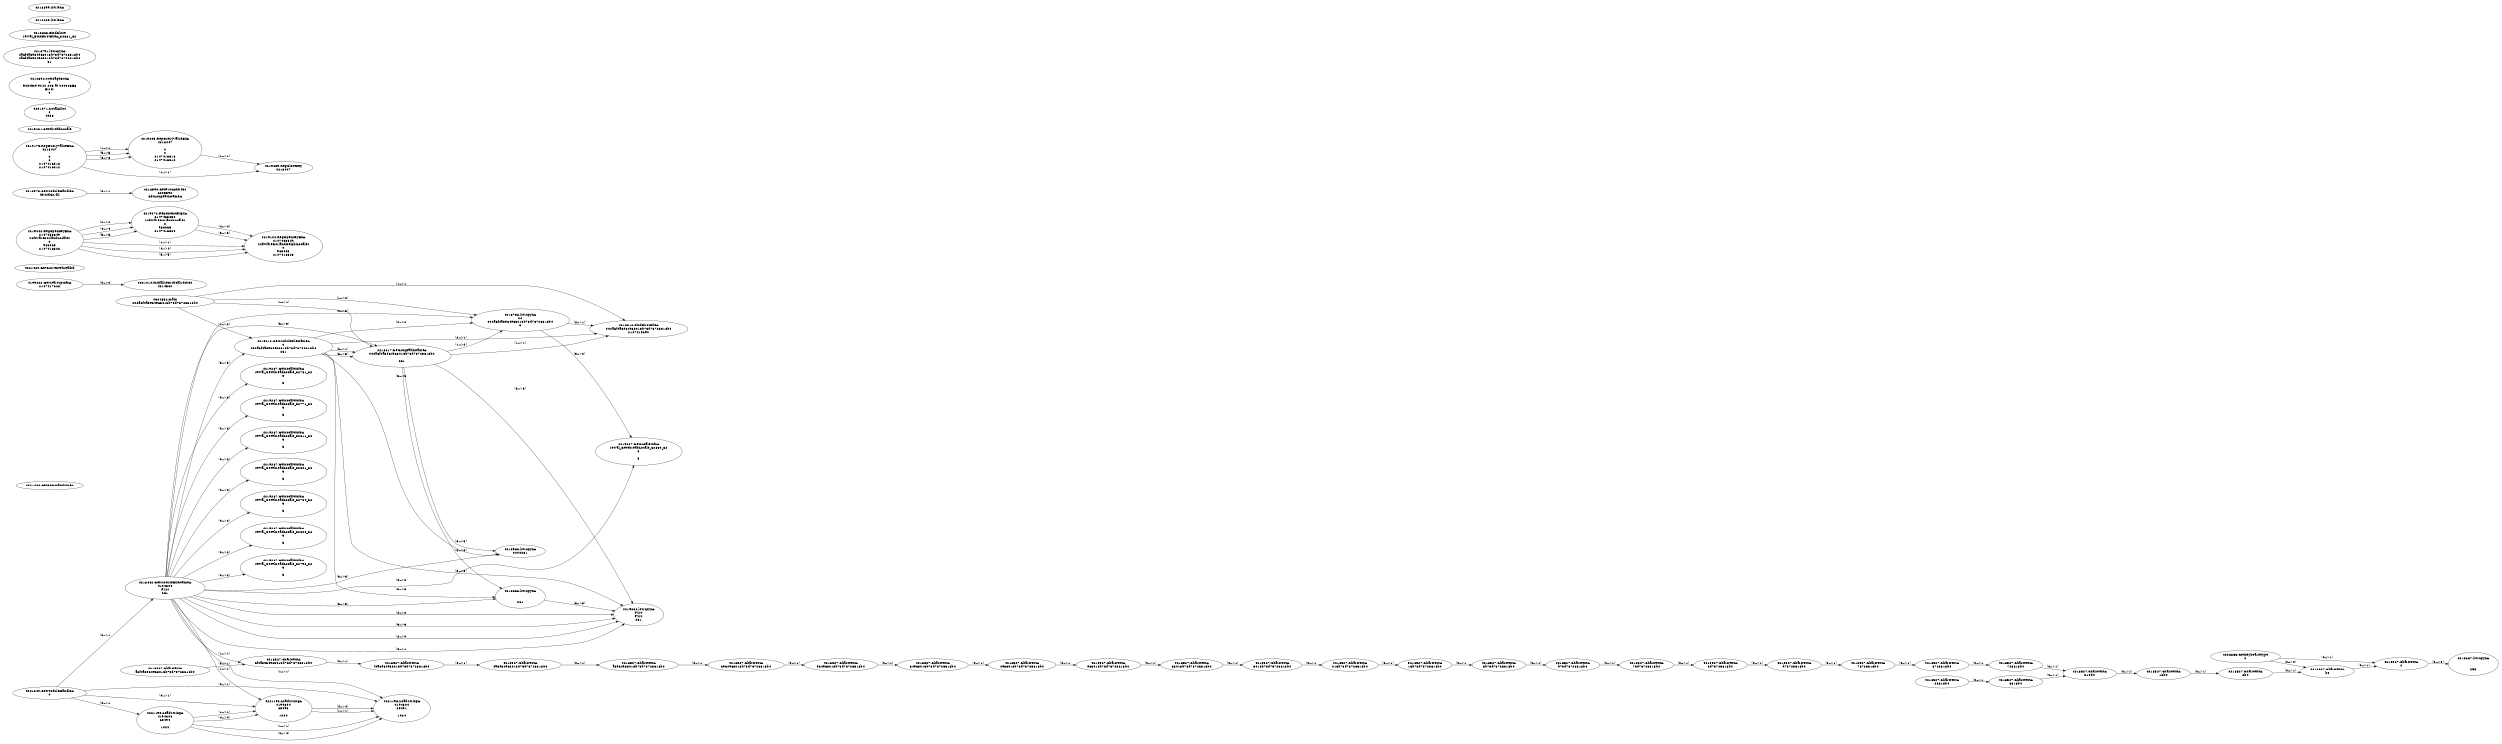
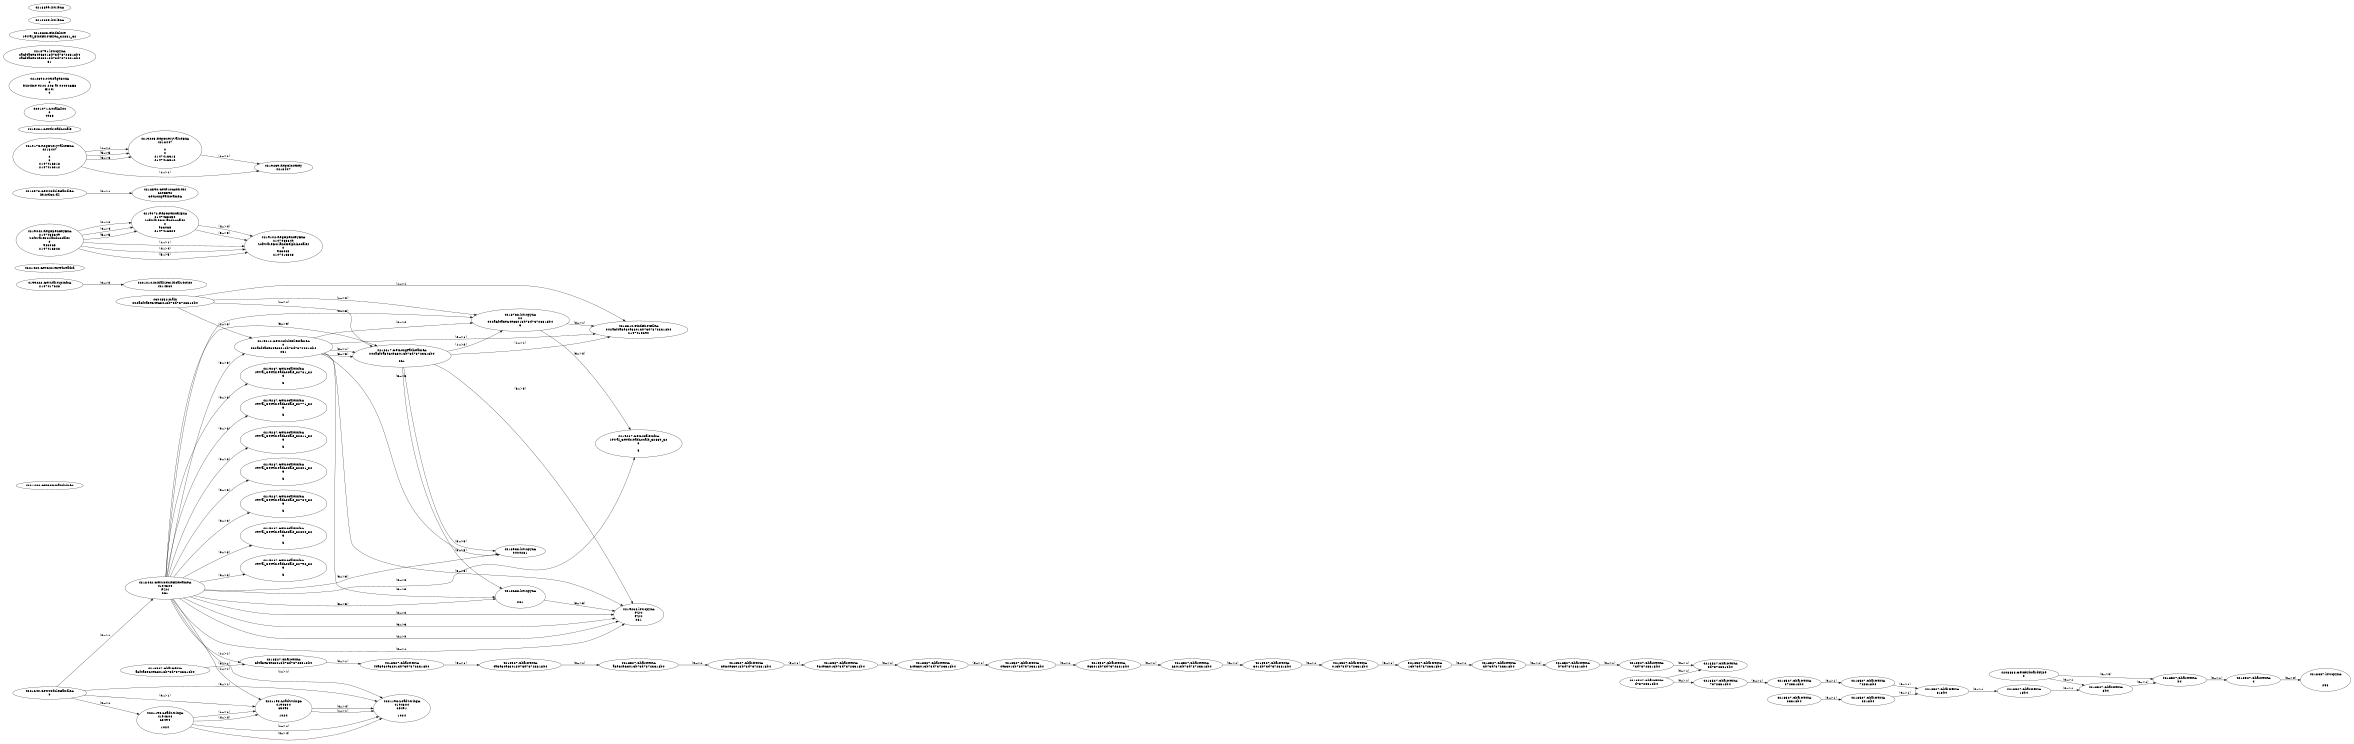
(2326, 660) -> (2065, 682)
(1756, 665) -> (1682, 674)
